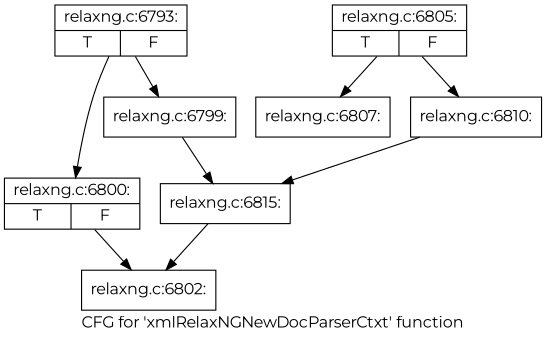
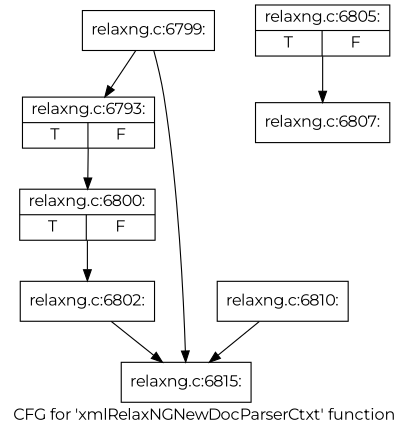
(144, 72) -> (123, 69)
(437, 72) -> none
(191, 243) -> (133, 338)
